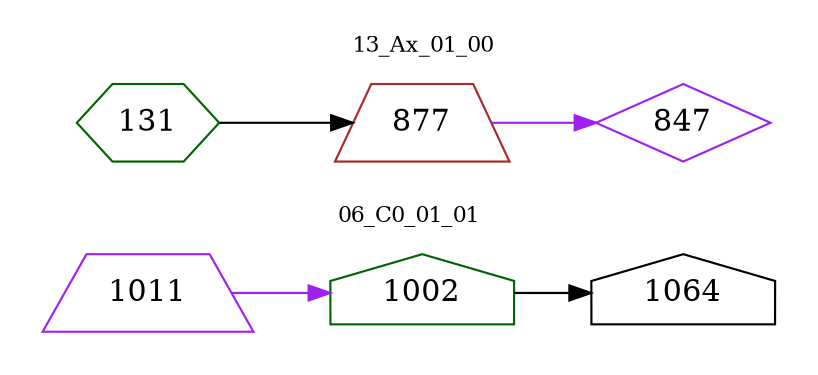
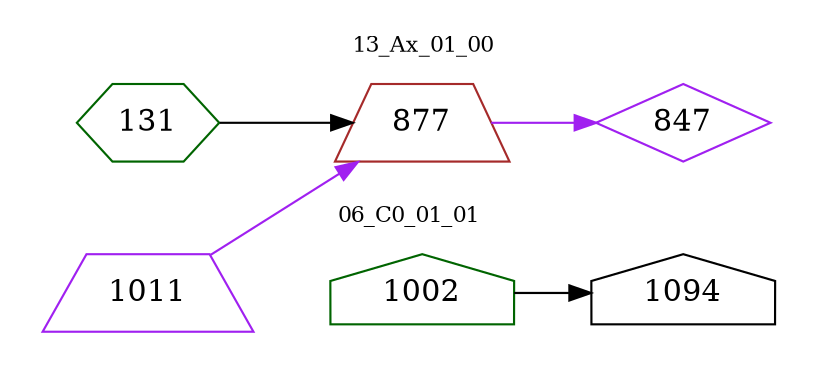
(270, 293) -> (275, 214)
(683, 293) -> (683, 293)
